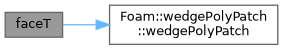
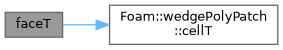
(194, 25) -> (194, 25)
